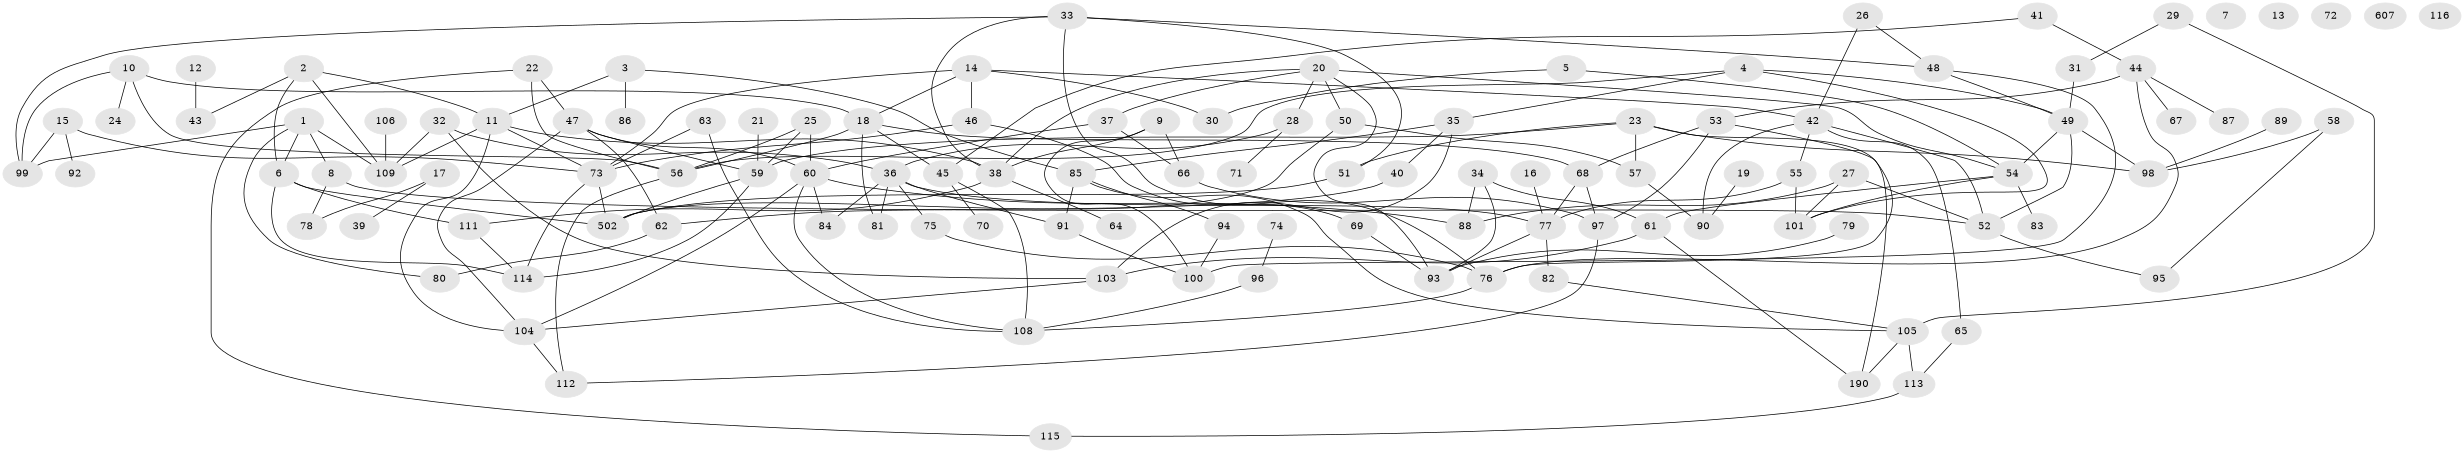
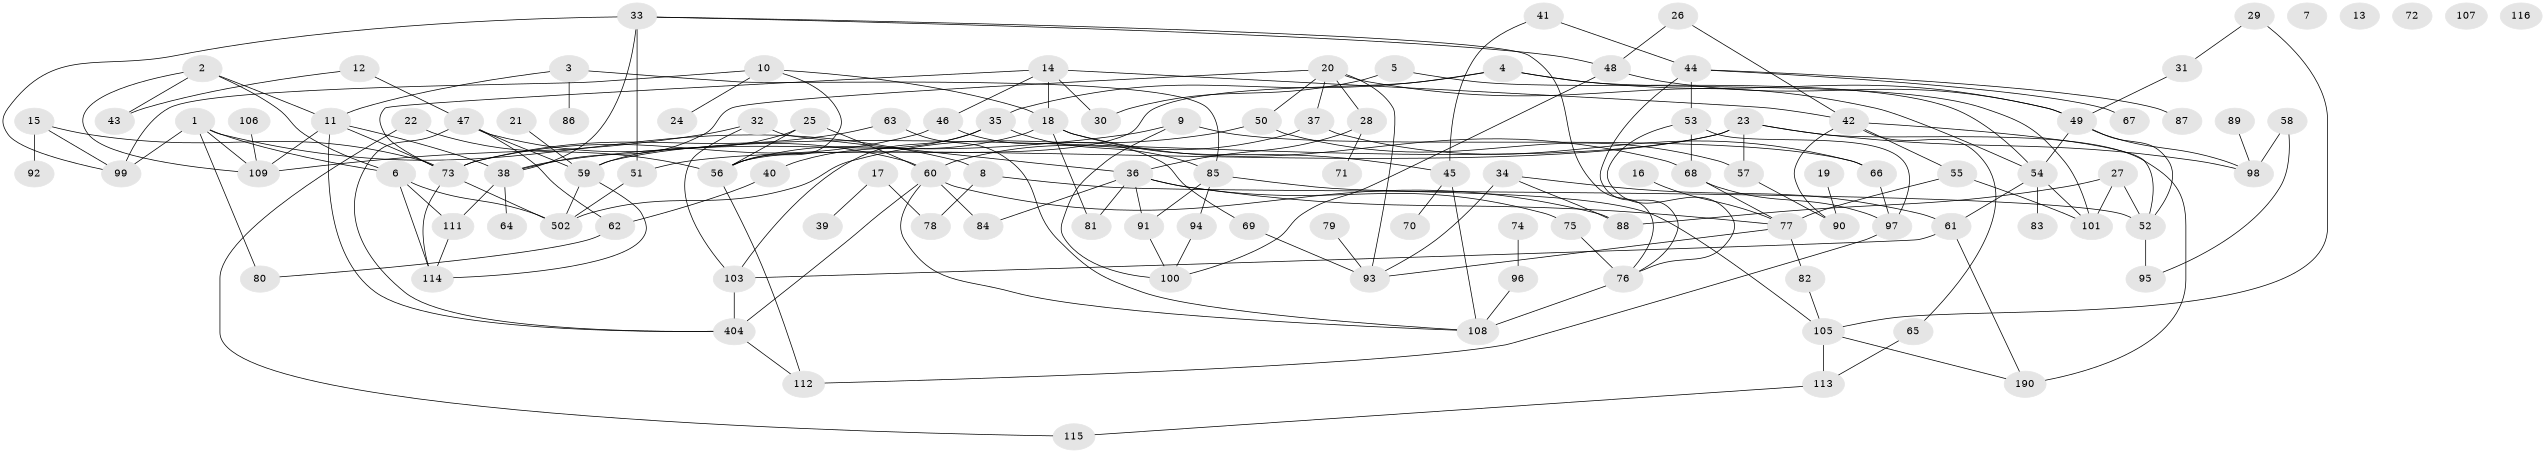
(2385, 16) -> (2466, 16)
(557, 101) -> (404, 91)
(525, 332) -> (734, 332)
